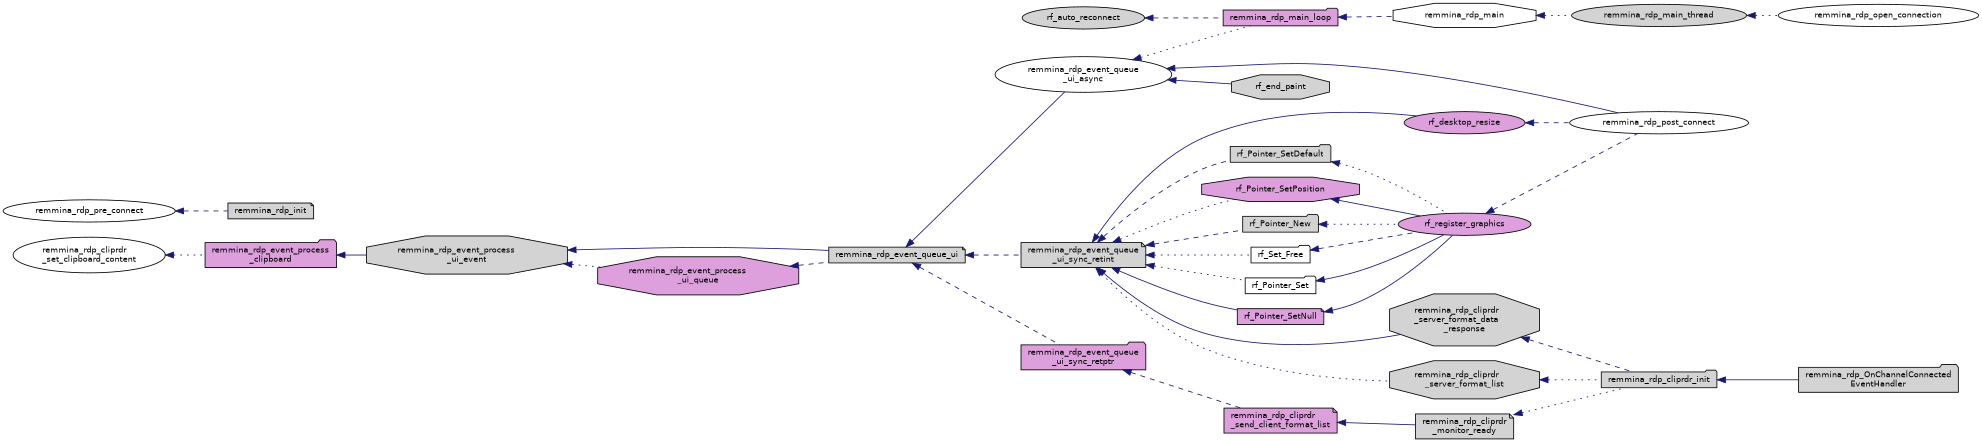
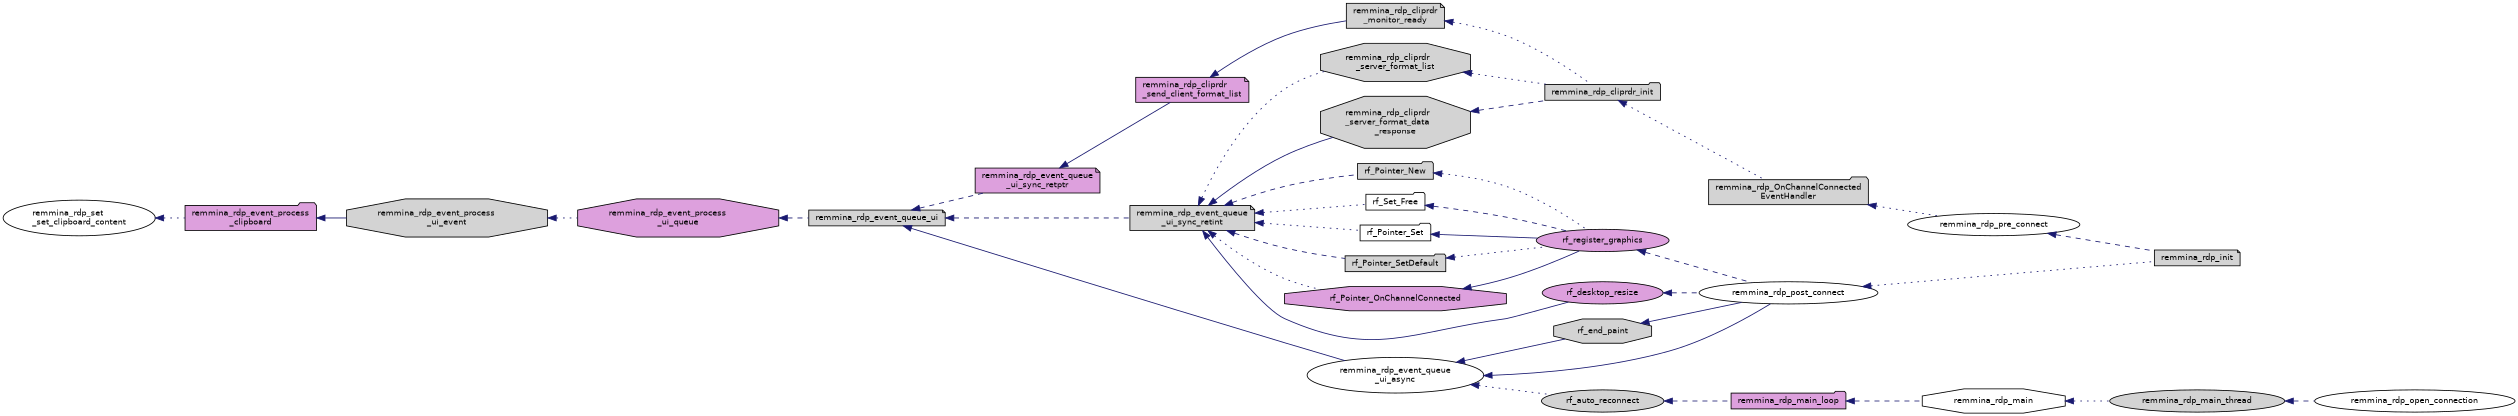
(1767, 15) -> (2304, 401)
(1195, 41) -> (1515, 390)
(1281, 189) -> (1395, 299)
none -> (1908, 211)
(702, 247) -> none
(89, 255) -> (79, 218)
none -> (2013, 274)
none -> (1695, 312)
(1281, 317) -> none
(1083, 357) -> (1038, 181)
(1762, 380) -> (1695, 142)
(1186, 390) -> (1119, 133)
